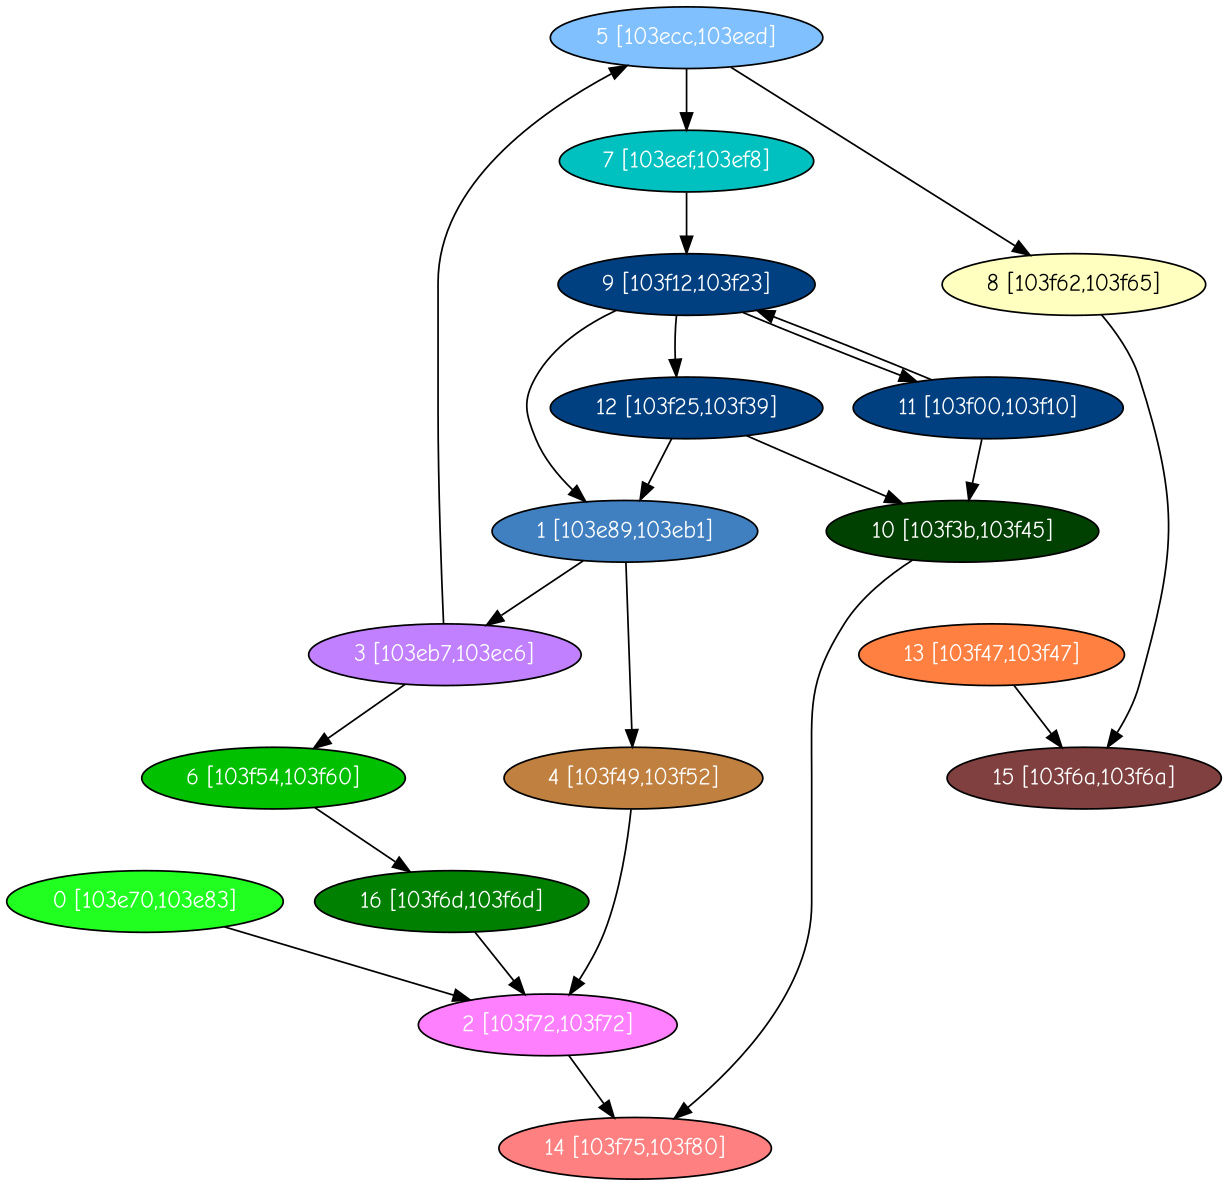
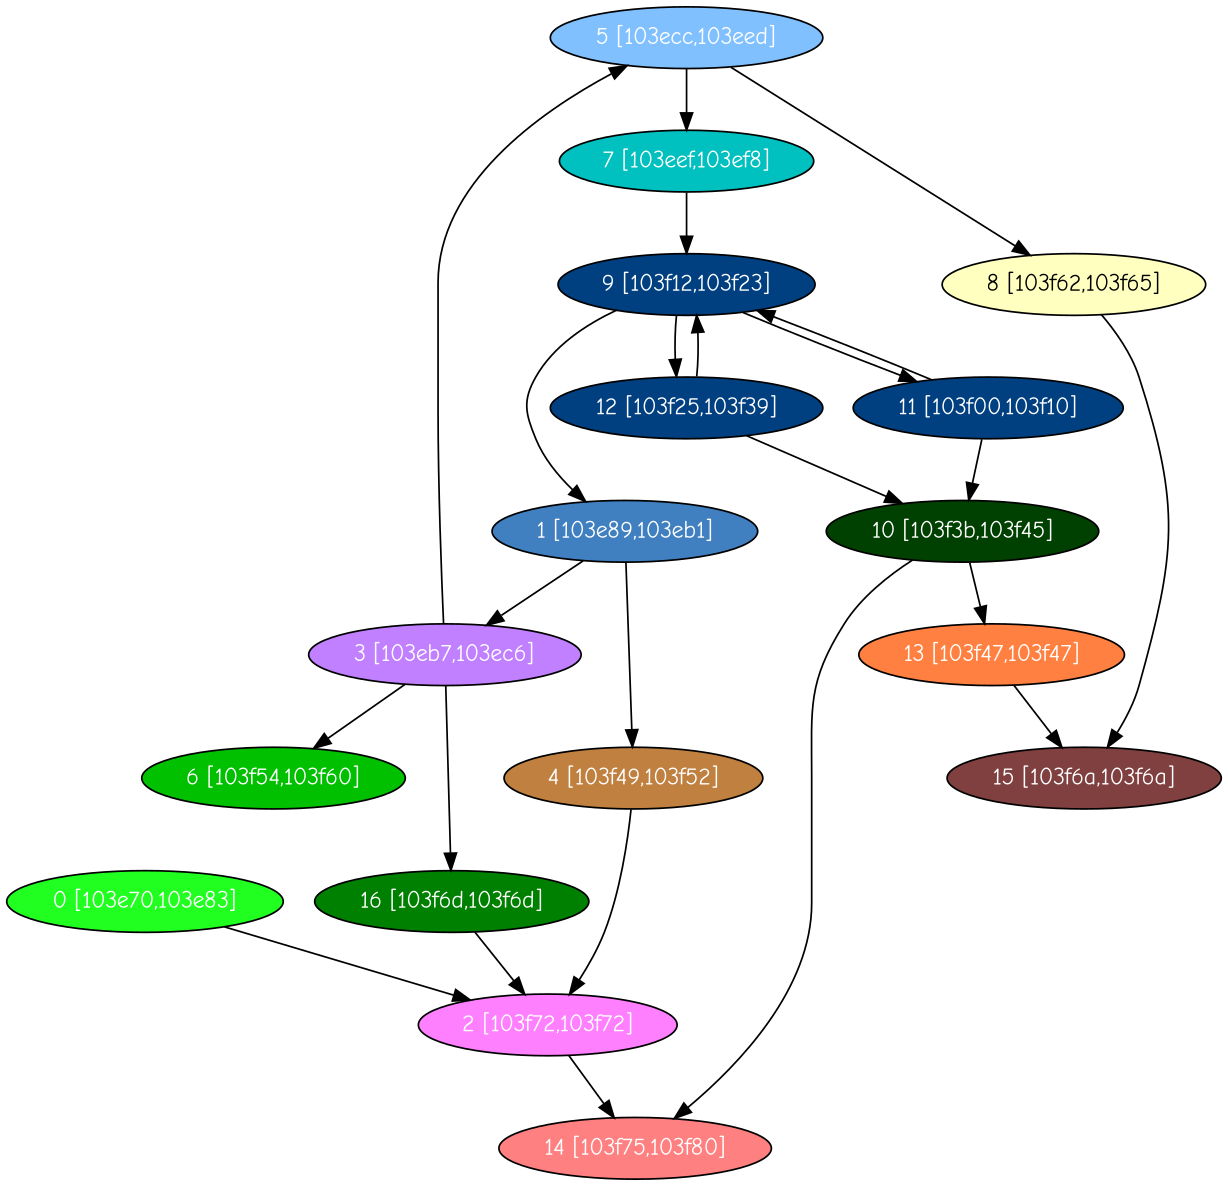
(660, 462) -> (698, 355)
none -> (975, 585)
(355, 835) -> (448, 769)
